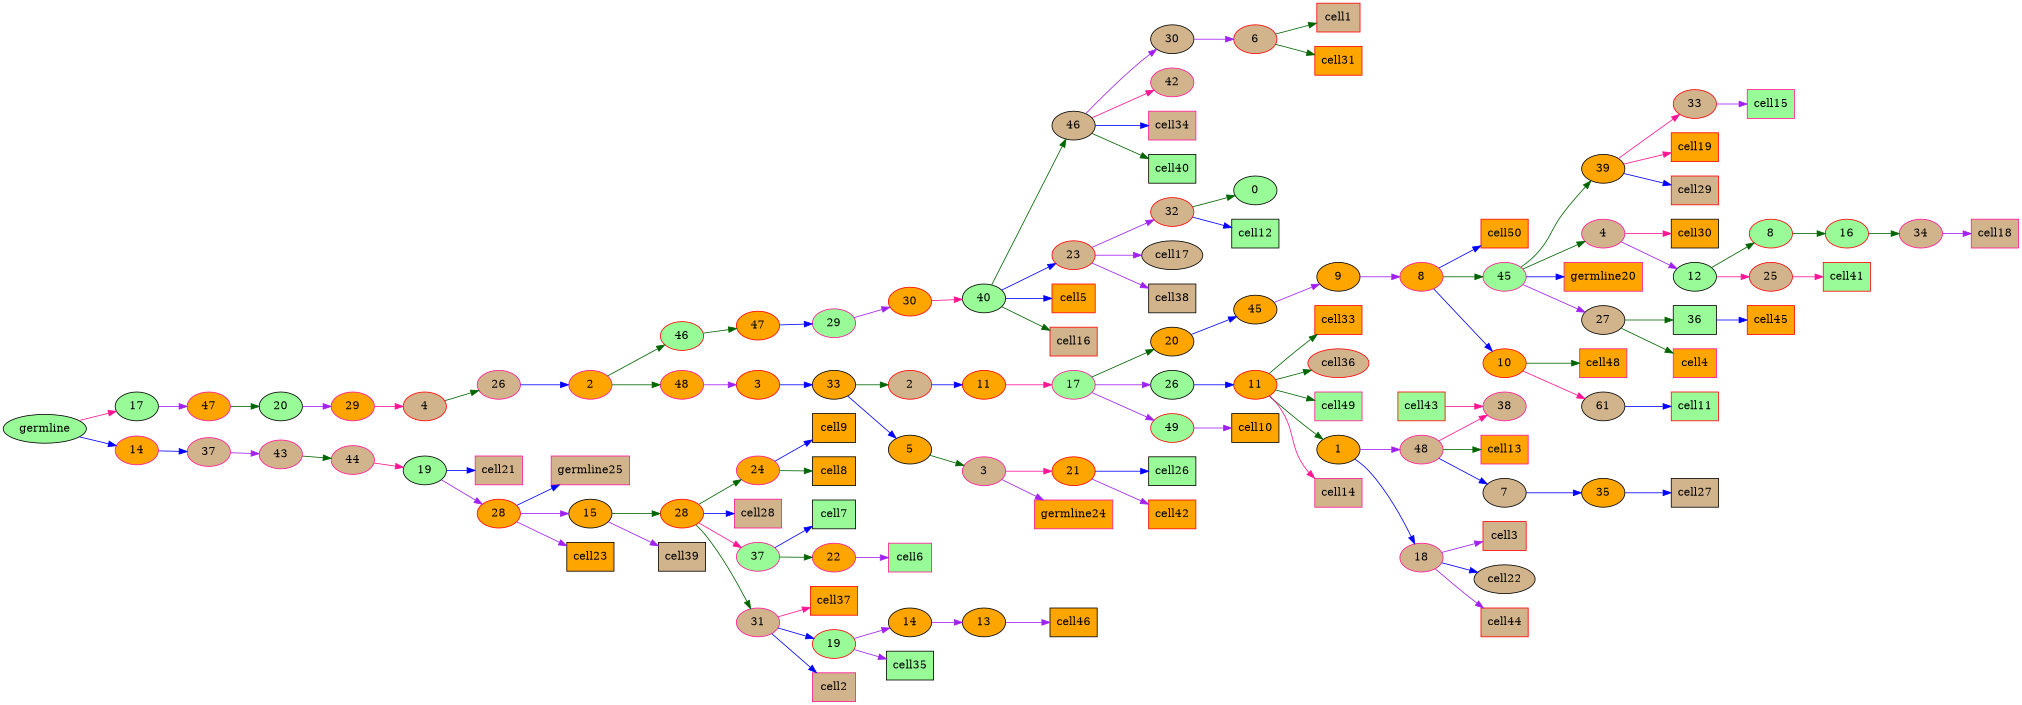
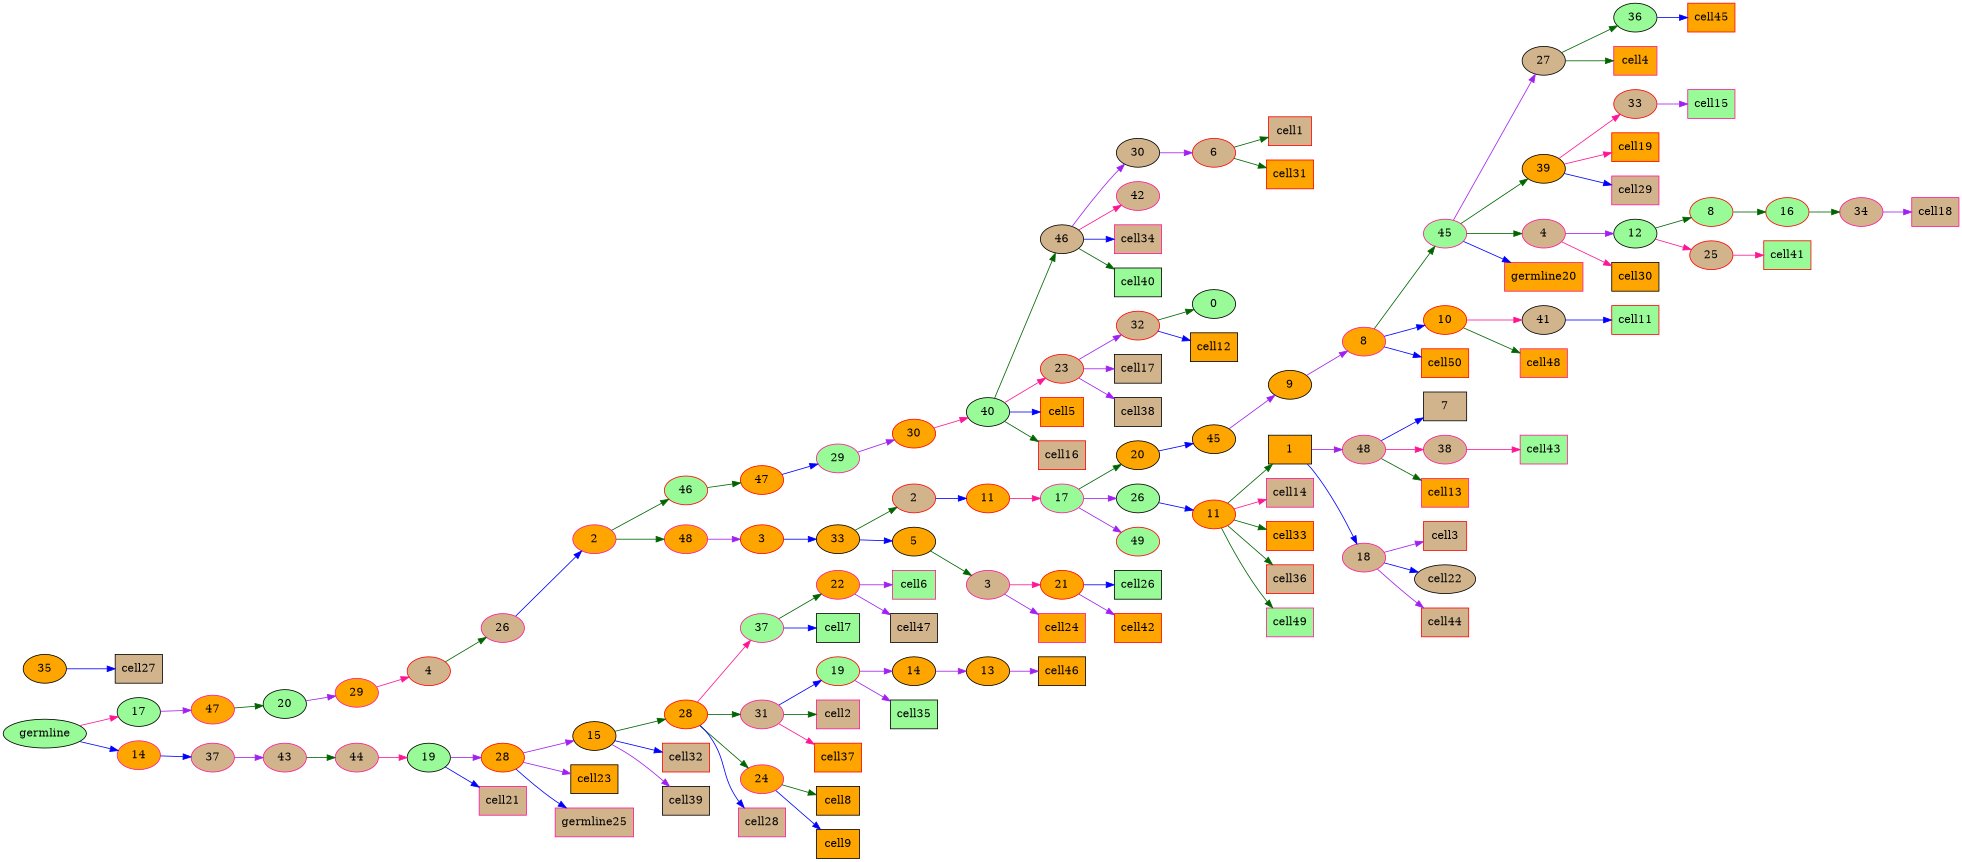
(1695, 190) -> (1635, 190)
(1255, 234) -> (1214, 347)
(1172, 255) -> (1138, 369)
(1025, 279) -> (1022, 392)
(1695, 320) -> (1635, 18)
(1338, 363) -> (1290, 579)
(1422, 406) -> (1544, 450)
(1460, 406) -> (1489, 450)
(1603, 406) -> (1544, 320)
(1255, 428) -> none
(1338, 450) -> (1290, 450)
(1505, 493) -> (1445, 406)
(1550, 493) -> none
(1074, 514) -> (1062, 628)
none -> (914, 628)
(791, 650) -> (796, 714)
none -> (686, 758)
